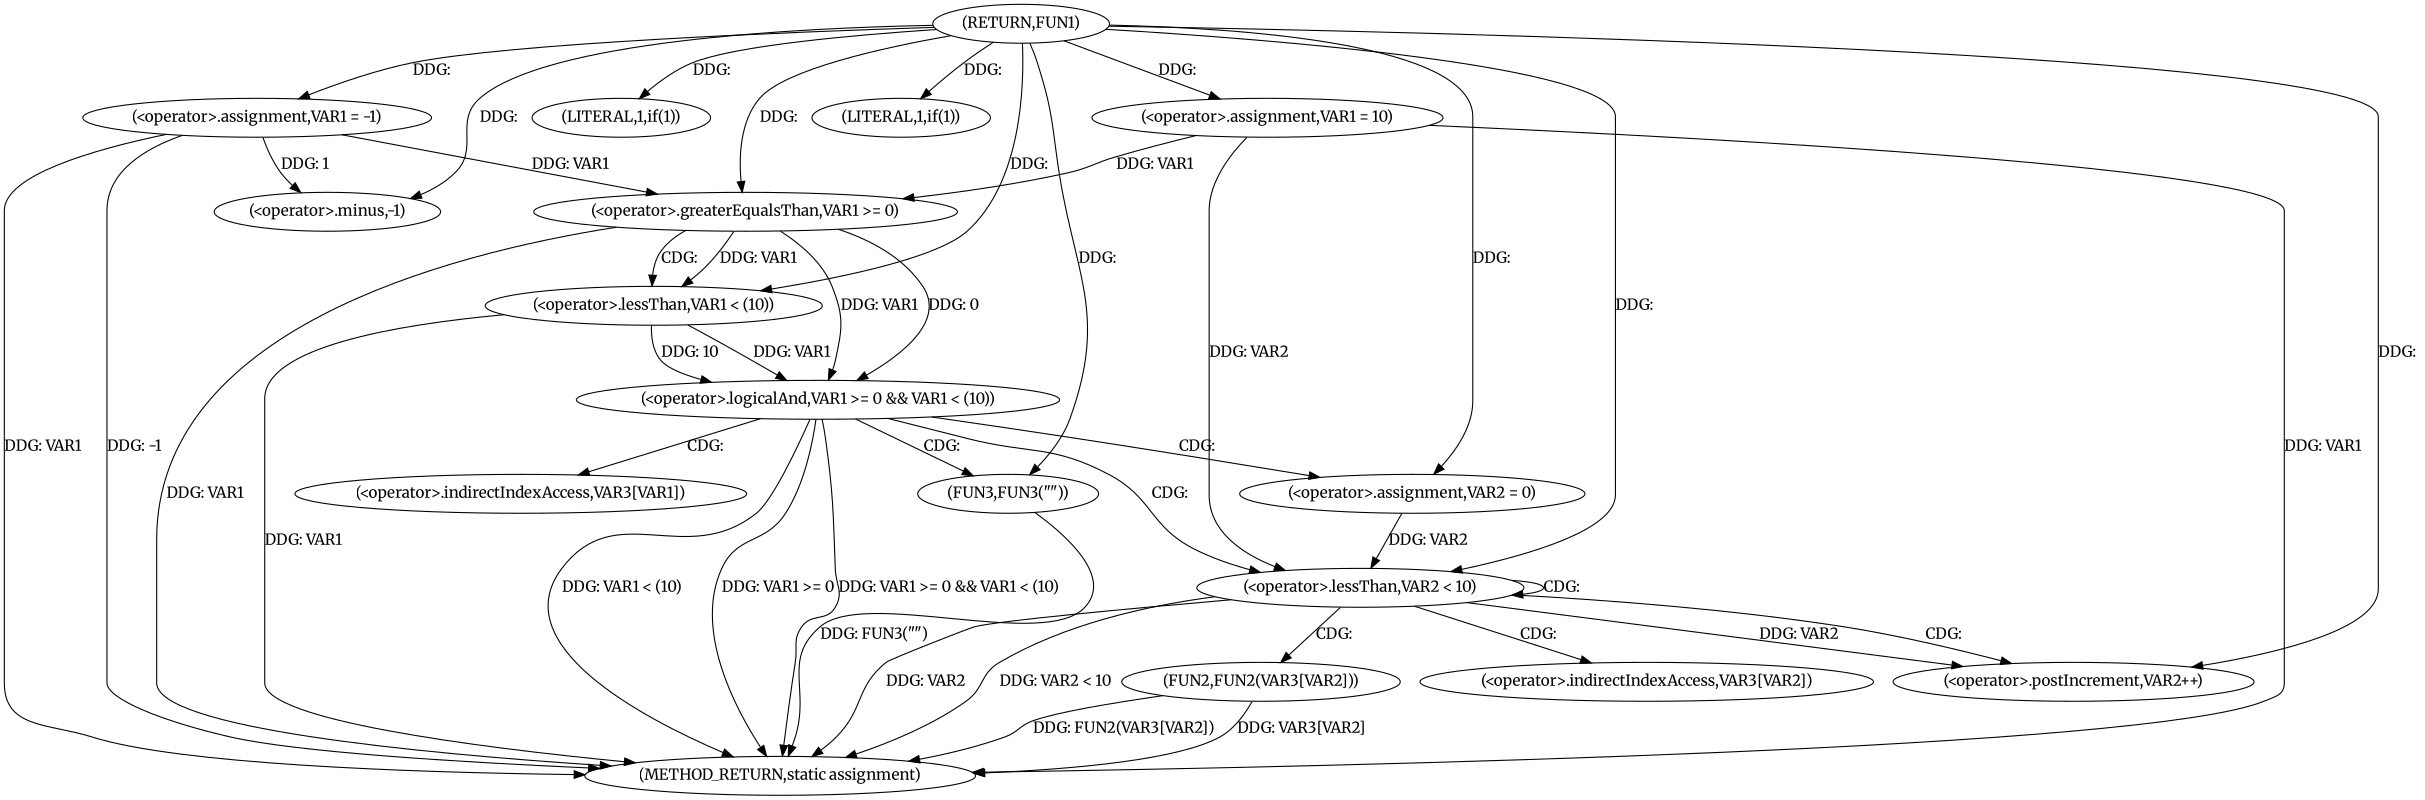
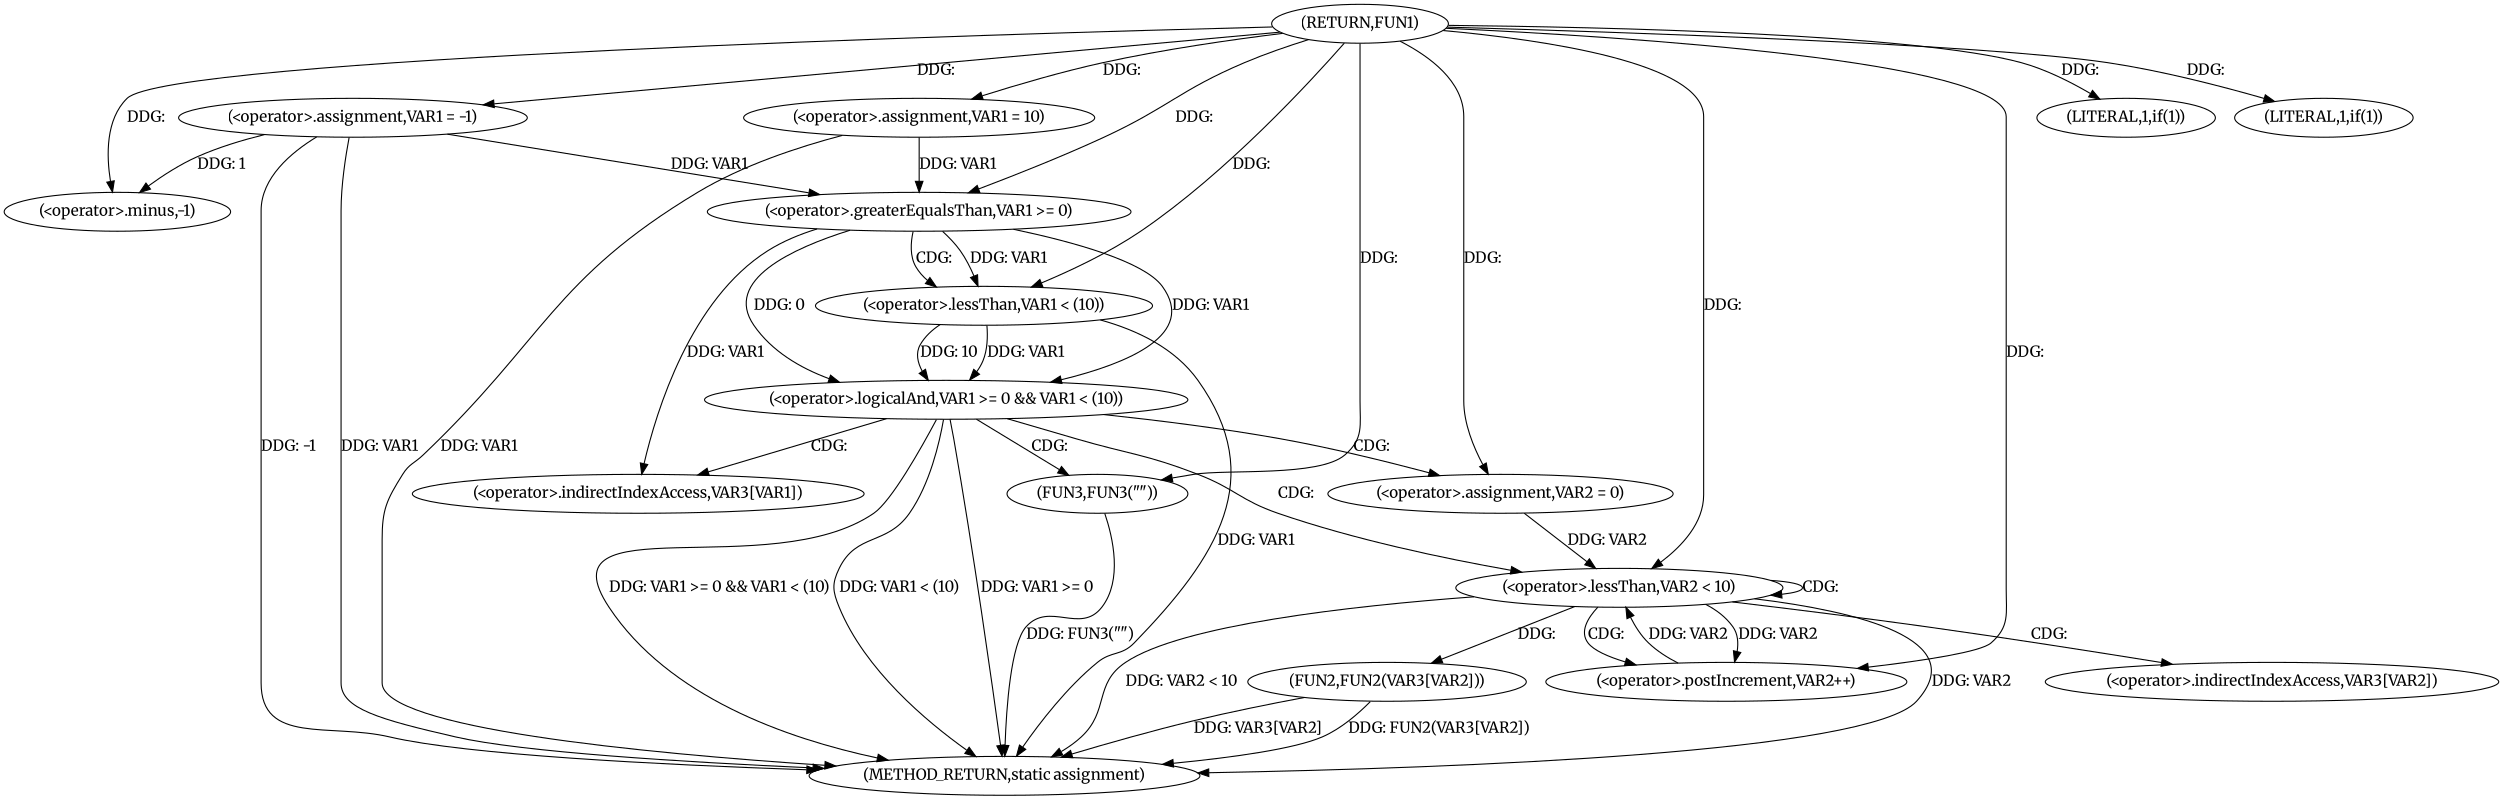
(1209, 362) -> (1650, 644)
(157, 540) -> (700, 322)
(1336, 635) -> (1539, 635)
